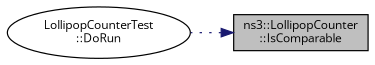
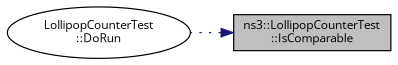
(301, 33) -> (312, 33)
